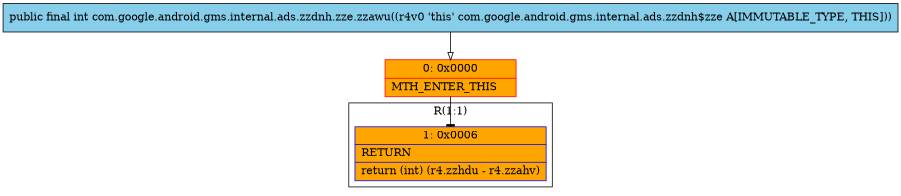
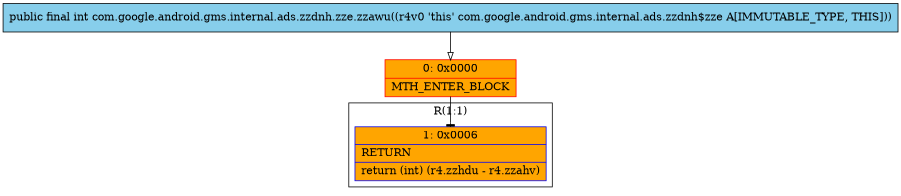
(444, 87) -> (451, 87)
